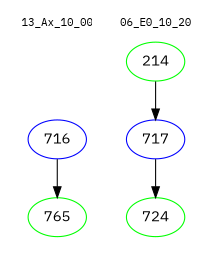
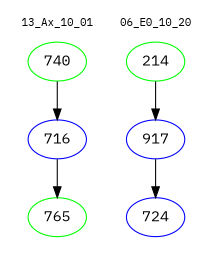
(58, 23) -> (58, 23)
none -> (57, 62)
(156, 139) -> (156, 139)
(156, 217) -> (156, 217)
